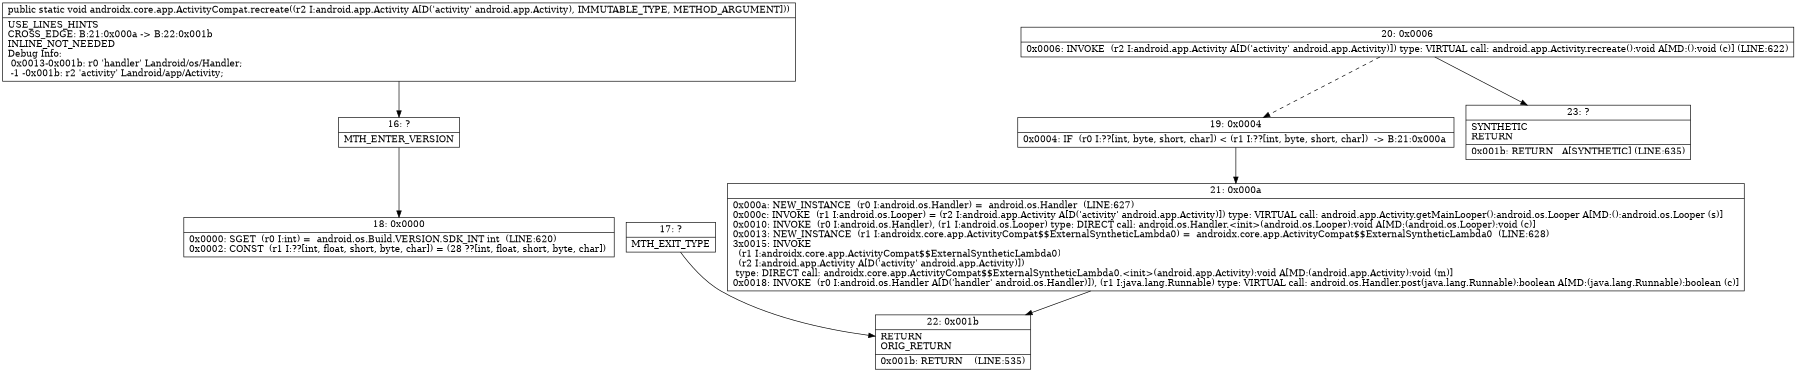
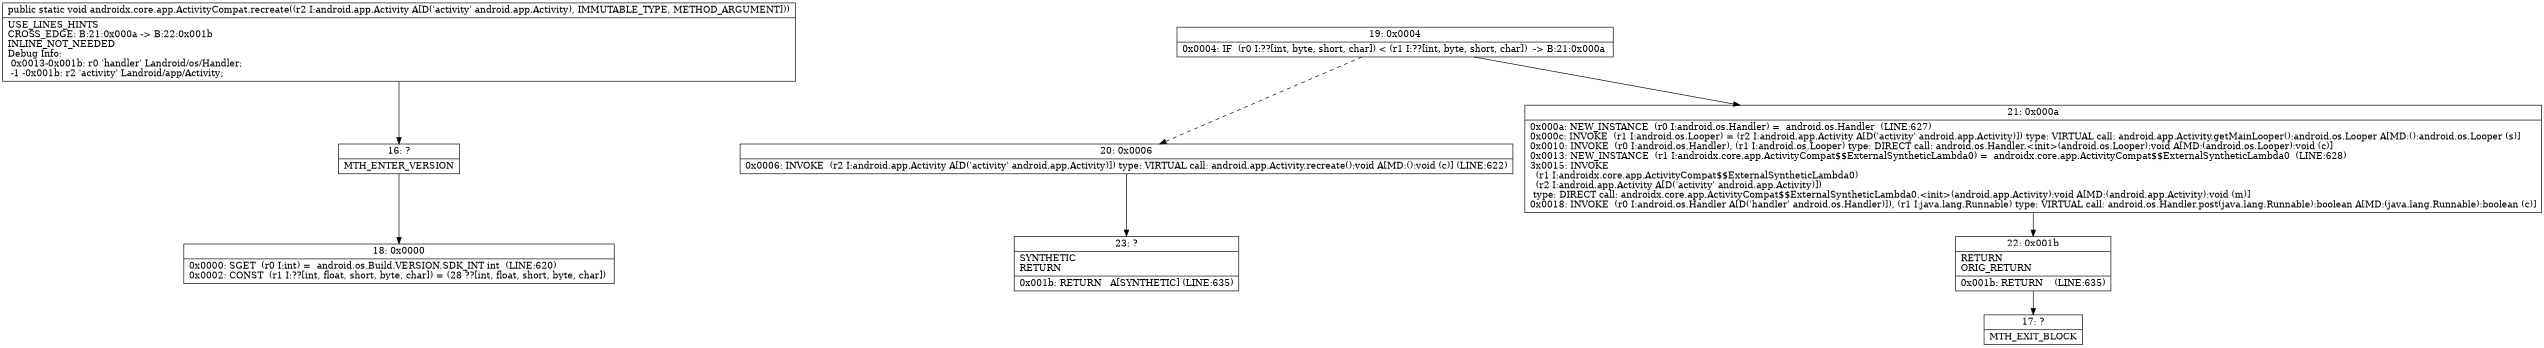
(1325, 86) -> (1264, 99)
(671, 244) -> (2033, 337)
(766, 311) -> (2033, 300)
(953, 361) -> (2033, 283)
